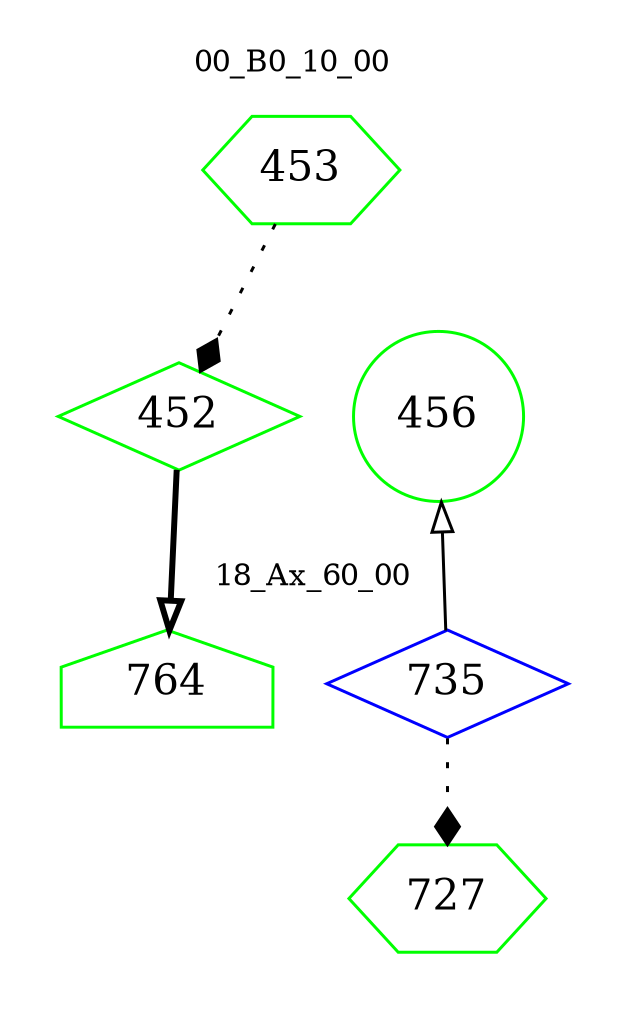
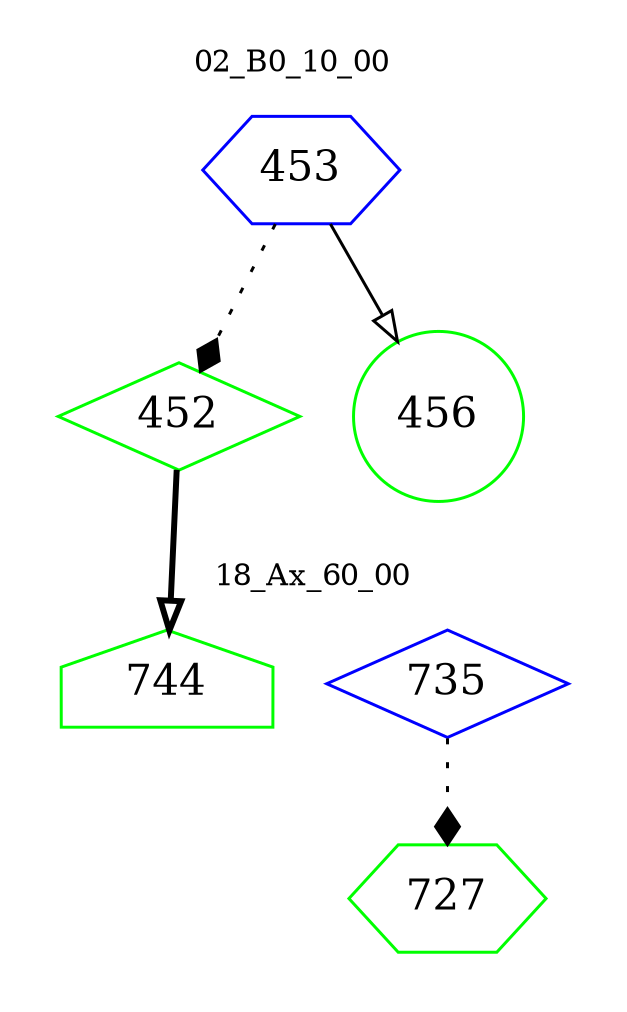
(292, 64) -> (292, 64)
(301, 170) -> (301, 170)
(444, 582) -> (356, 269)
(167, 684) -> (167, 684)
